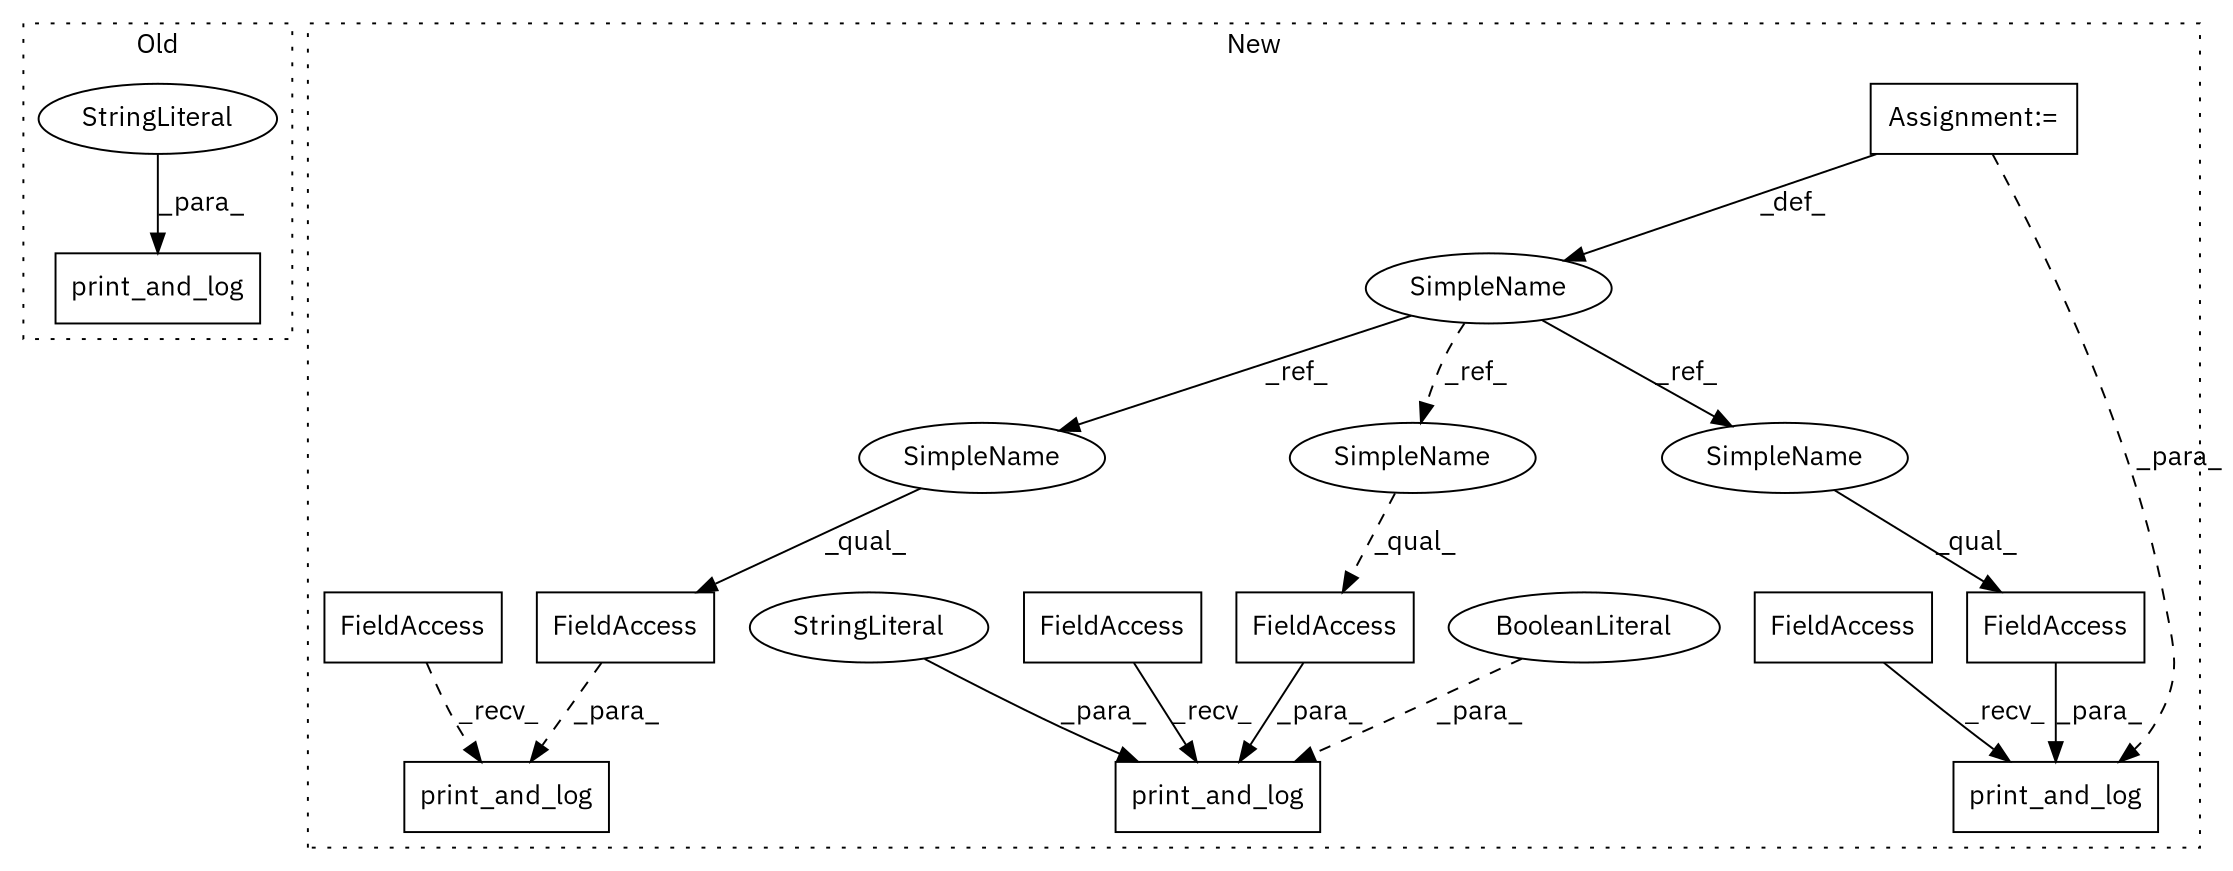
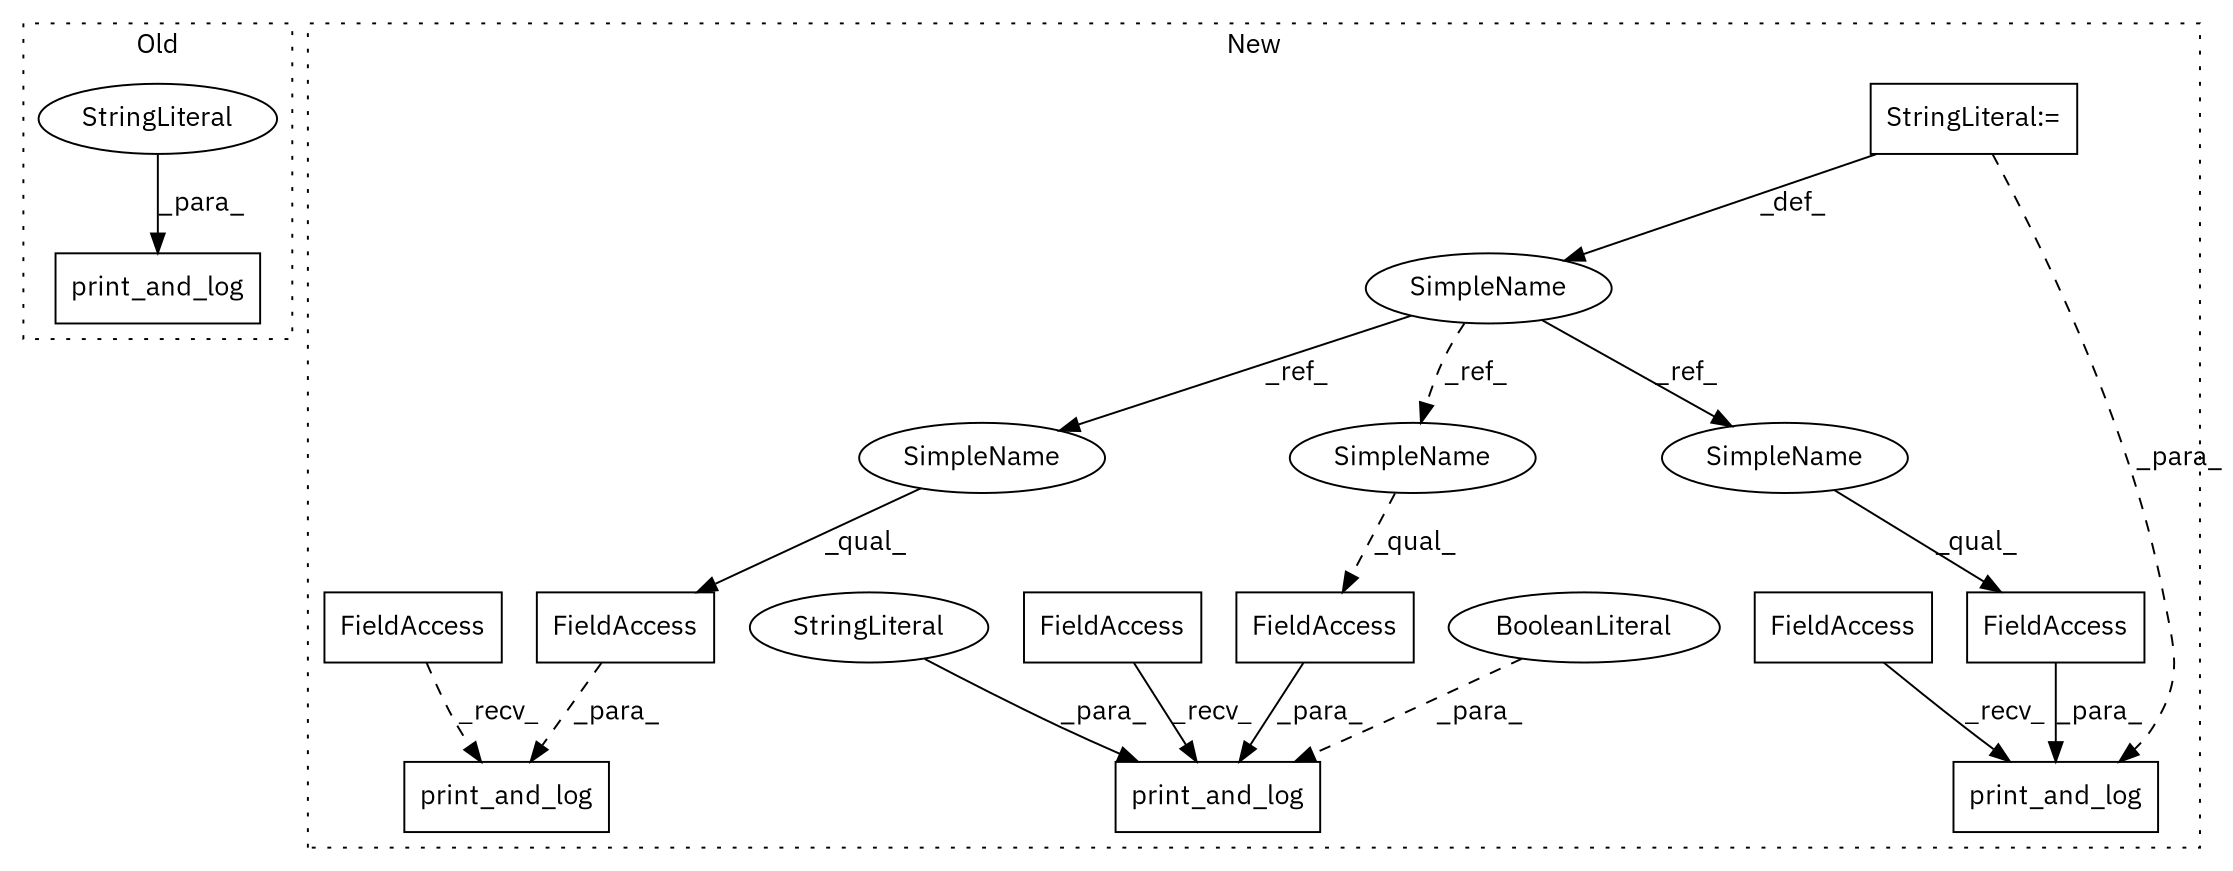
(1974, 119) -> (1974, 119)
